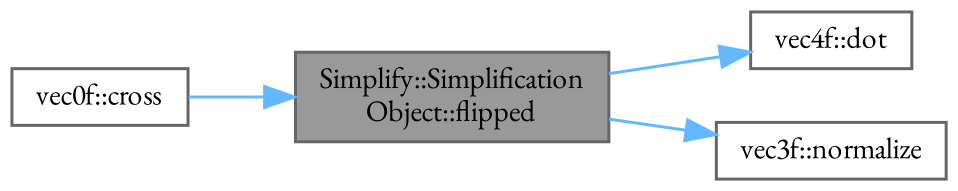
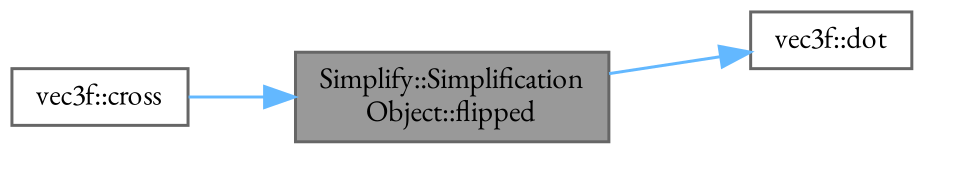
(831, 40) -> (831, 40)
(100, 97) -> (100, 97)
(831, 151) -> none
